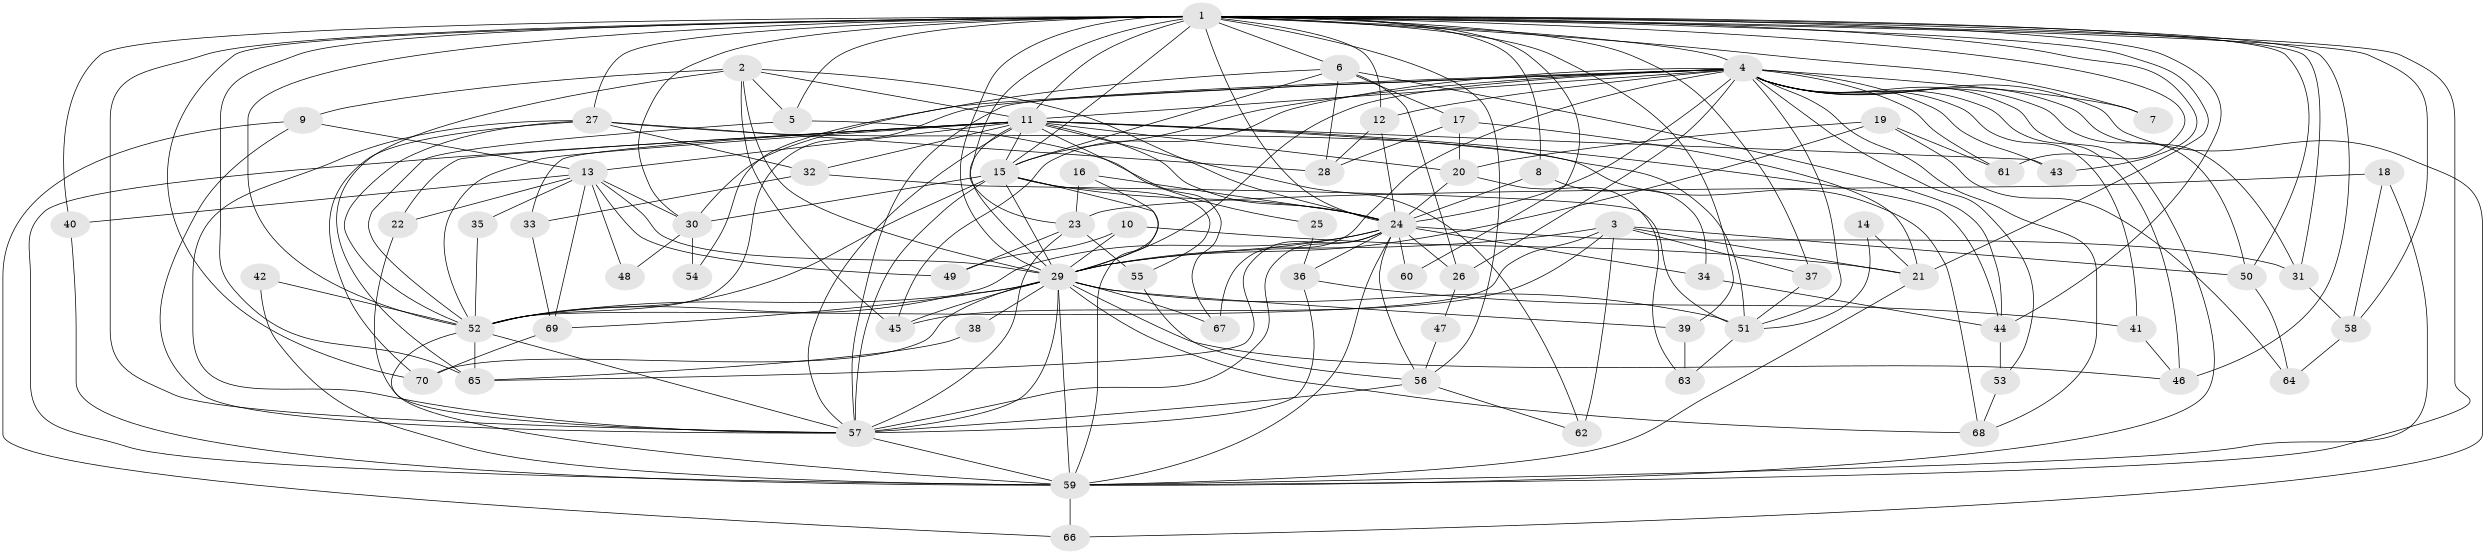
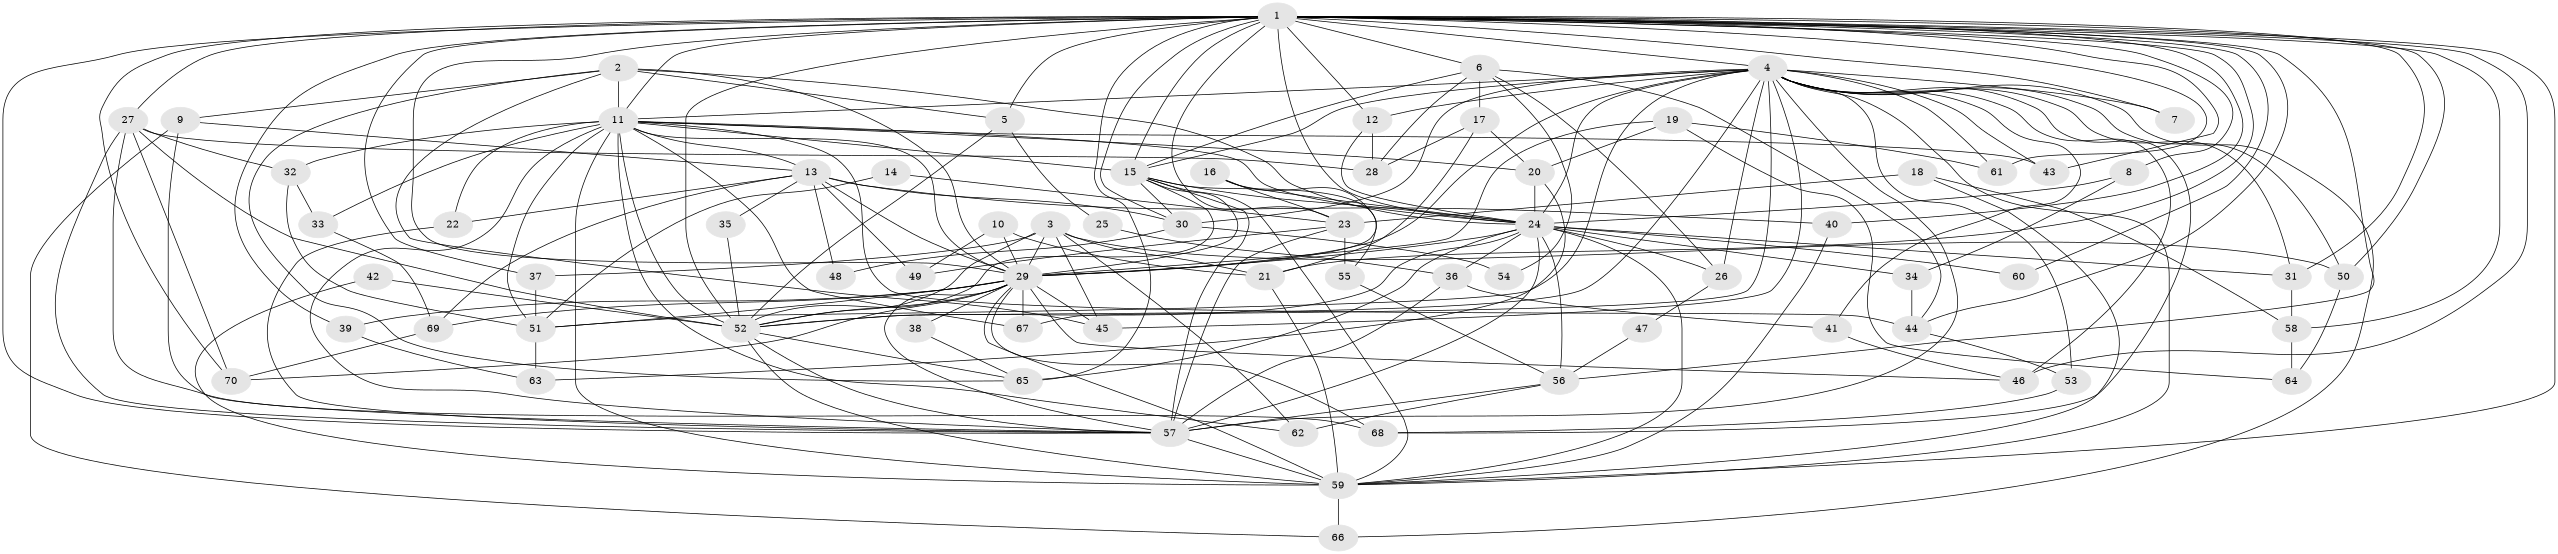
(1893, 252) -> (1097, 196)
